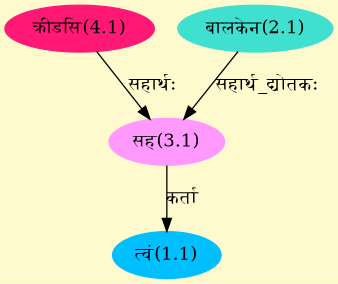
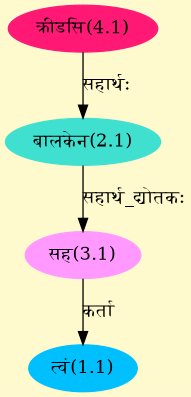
(119, 80) -> (83, 79)
